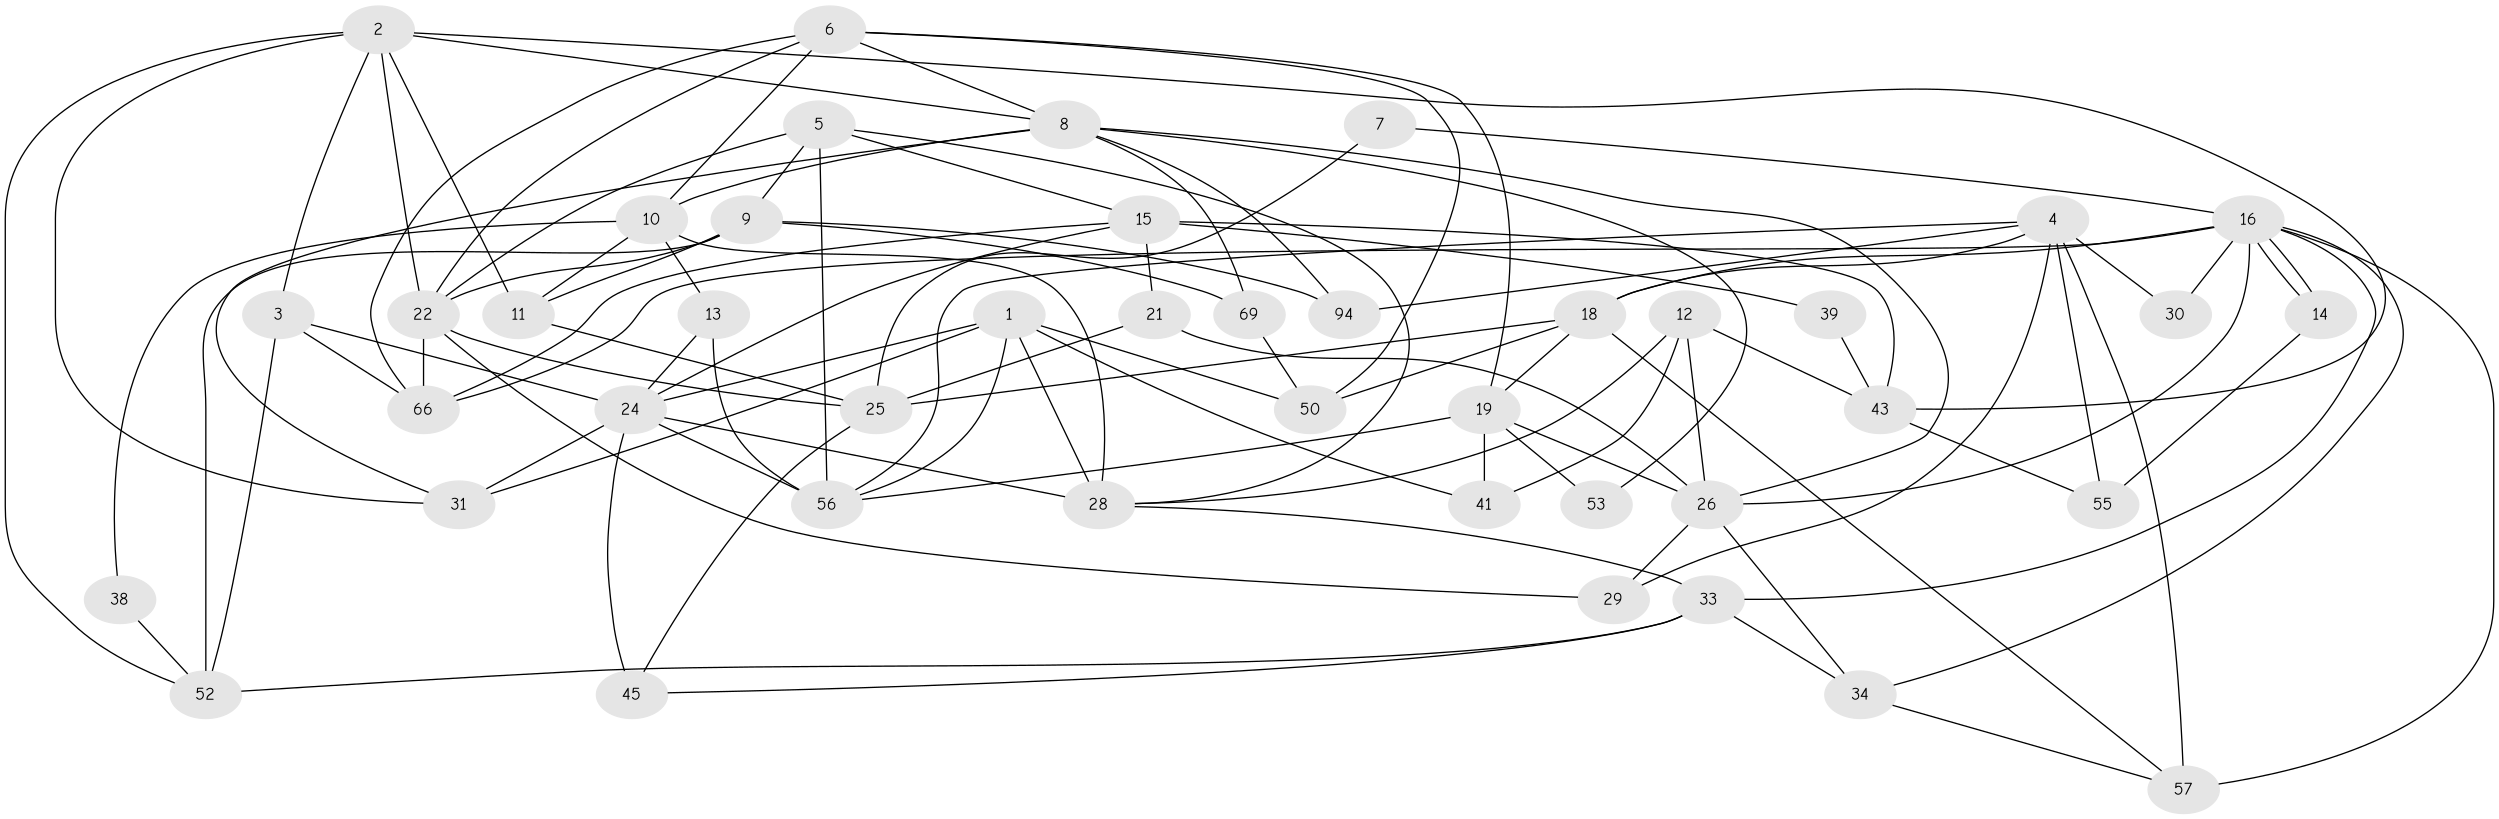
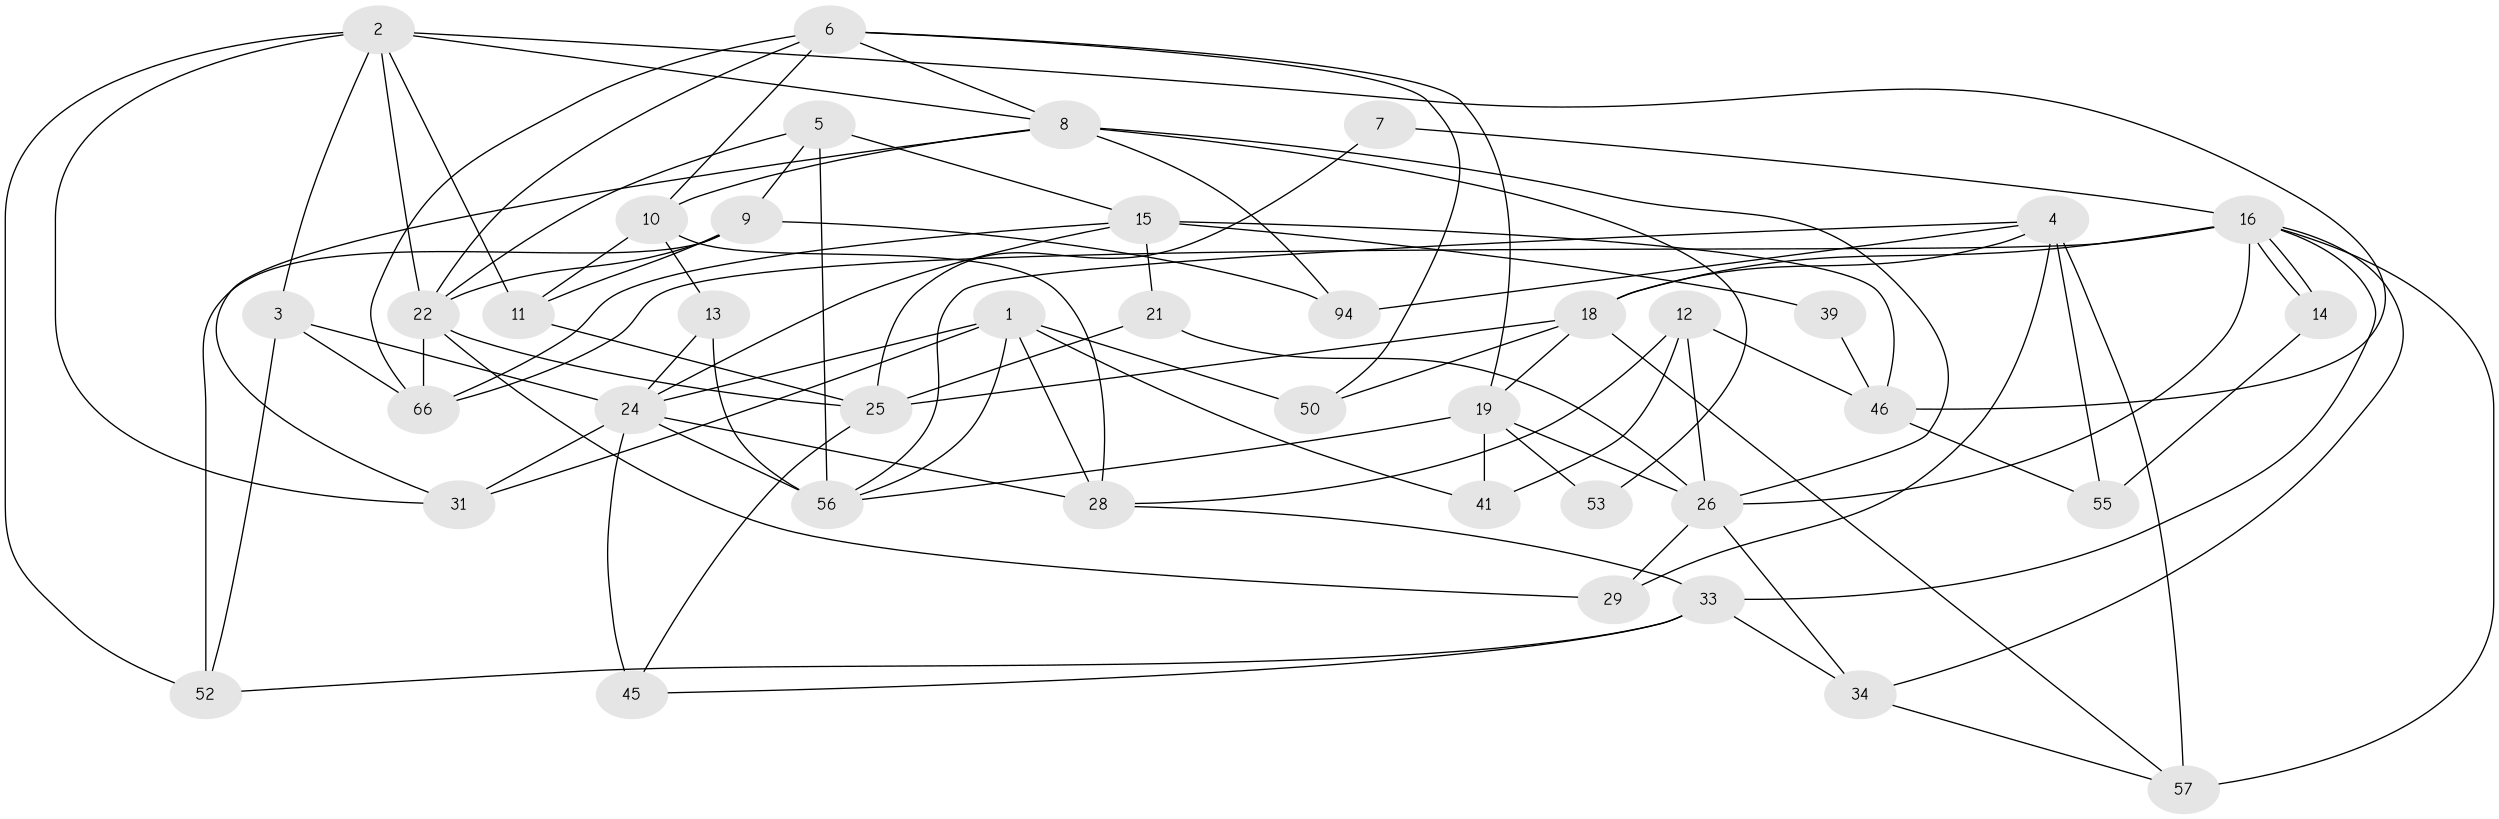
(1366, 266) -> none
(1250, 315) -> none
(2176, 315) -> none
(1880, 410) -> (1880, 410)
(120, 600) -> none
